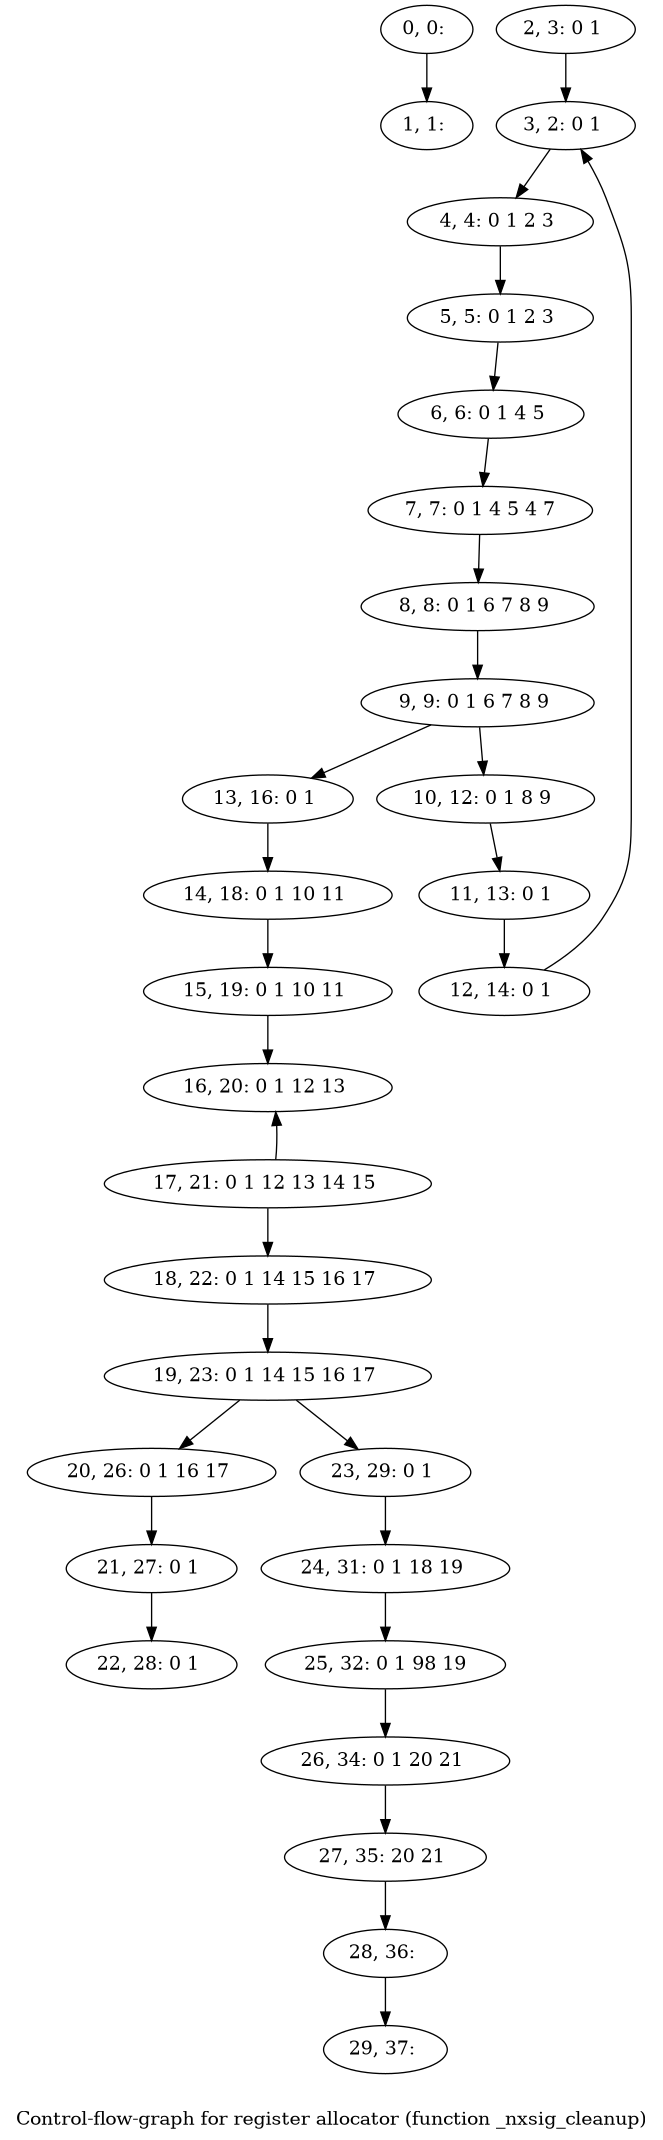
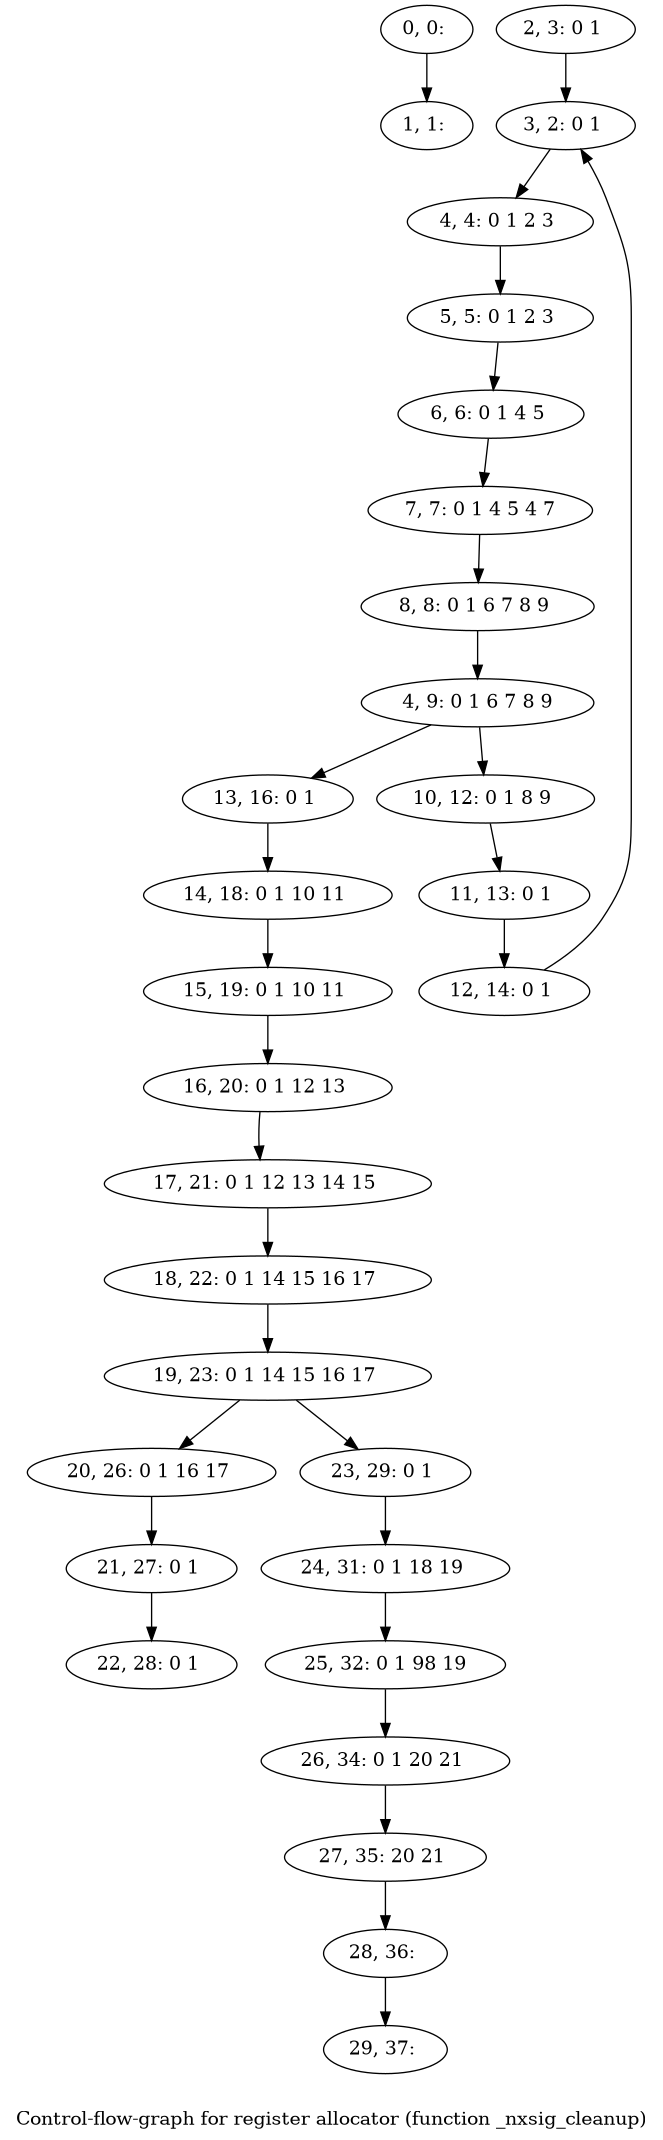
(478, 703) -> (478, 703)
(277, 1143) -> (259, 1129)
